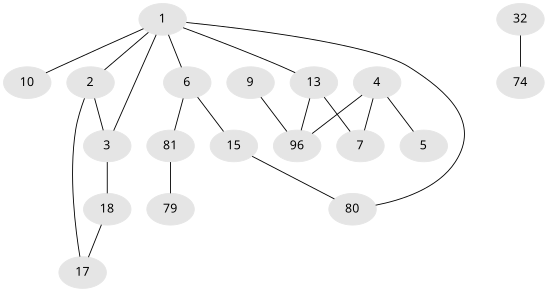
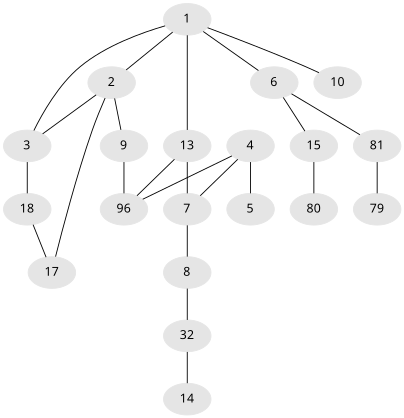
(402, 64) -> none
(520, 83) -> (187, 399)
none -> (118, 114)
none -> (187, 273)
